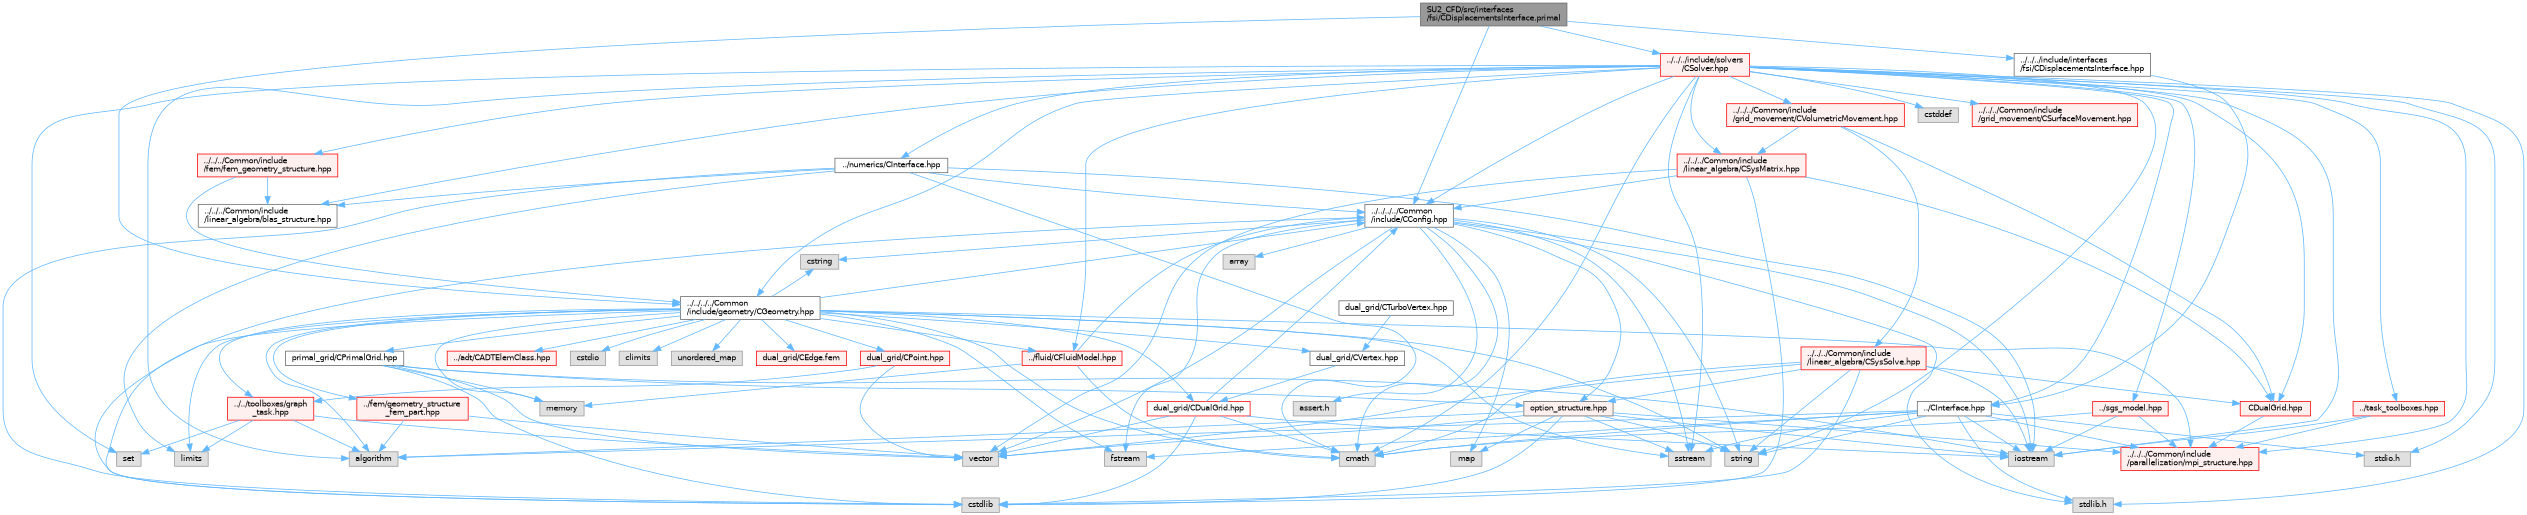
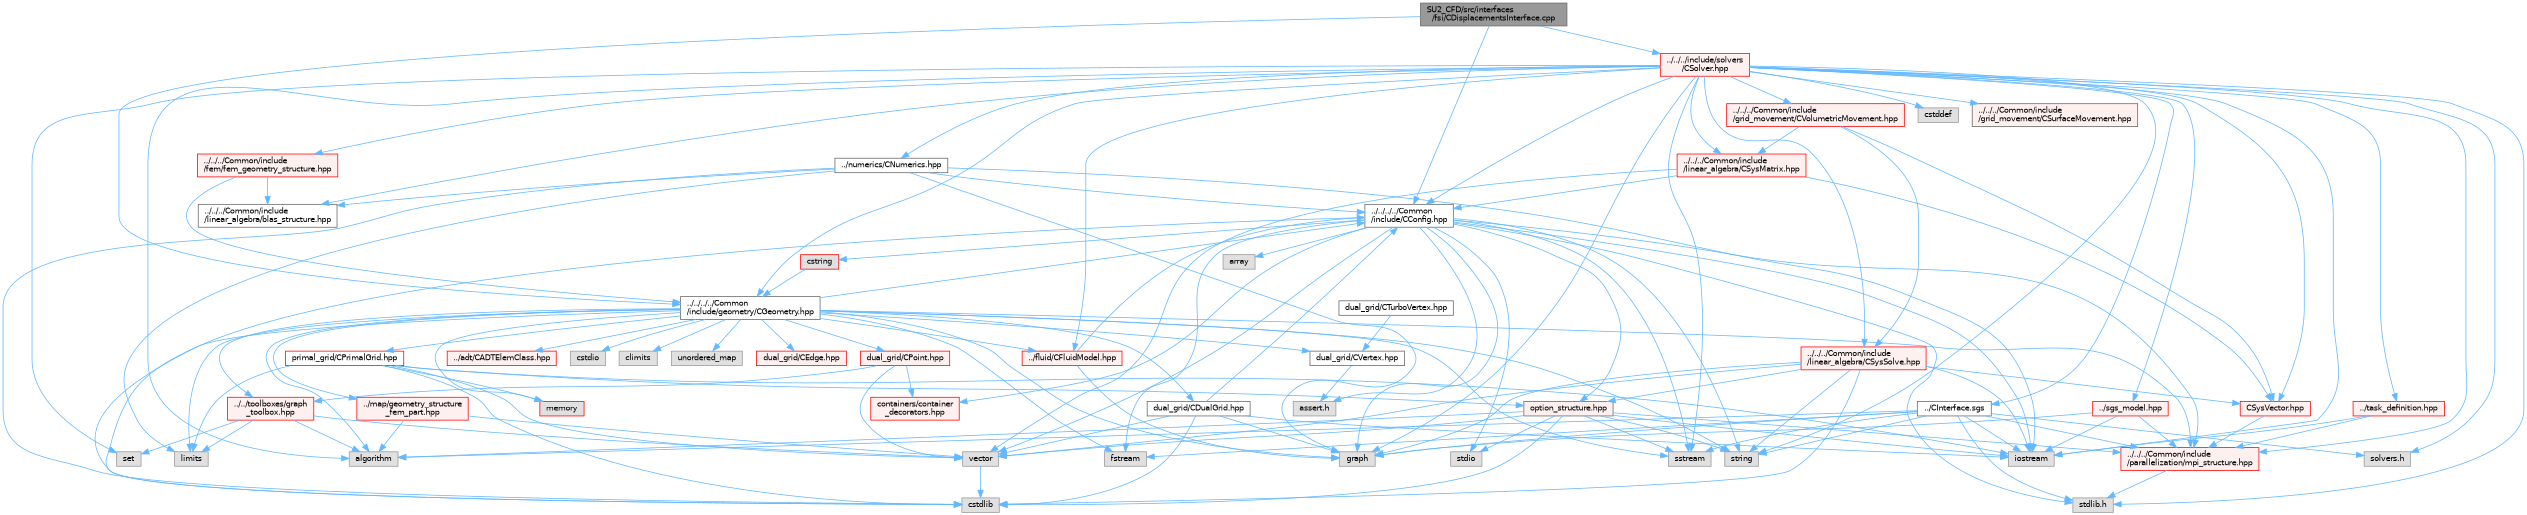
(1494, 14) -> (1494, 14)
(2082, 65) -> none
(2055, 115) -> (2055, 115)
(891, 165) -> (891, 165)
none -> (1826, 171)
(820, 262) -> (820, 262)
none -> (1844, 266)
(789, 285) -> (787, 280)
(345, 358) -> (345, 358)
(801, 358) -> (801, 358)
(1276, 384) -> (1342, 376)
none -> (230, 390)
(742, 391) -> none
(271, 409) -> (271, 409)
(413, 409) -> (413, 409)
(562, 409) -> (562, 409)
none -> (915, 409)
(1199, 409) -> (1199, 409)
(1954, 409) -> (1954, 409)
(2275, 409) -> (2275, 409)
(2399, 409) -> (2399, 409)
(1357, 459) -> (1357, 459)
(1466, 459) -> (1466, 459)
(2387, 459) -> (2387, 459)
(1770, 462) -> (981, 478)
none -> (2141, 483)
